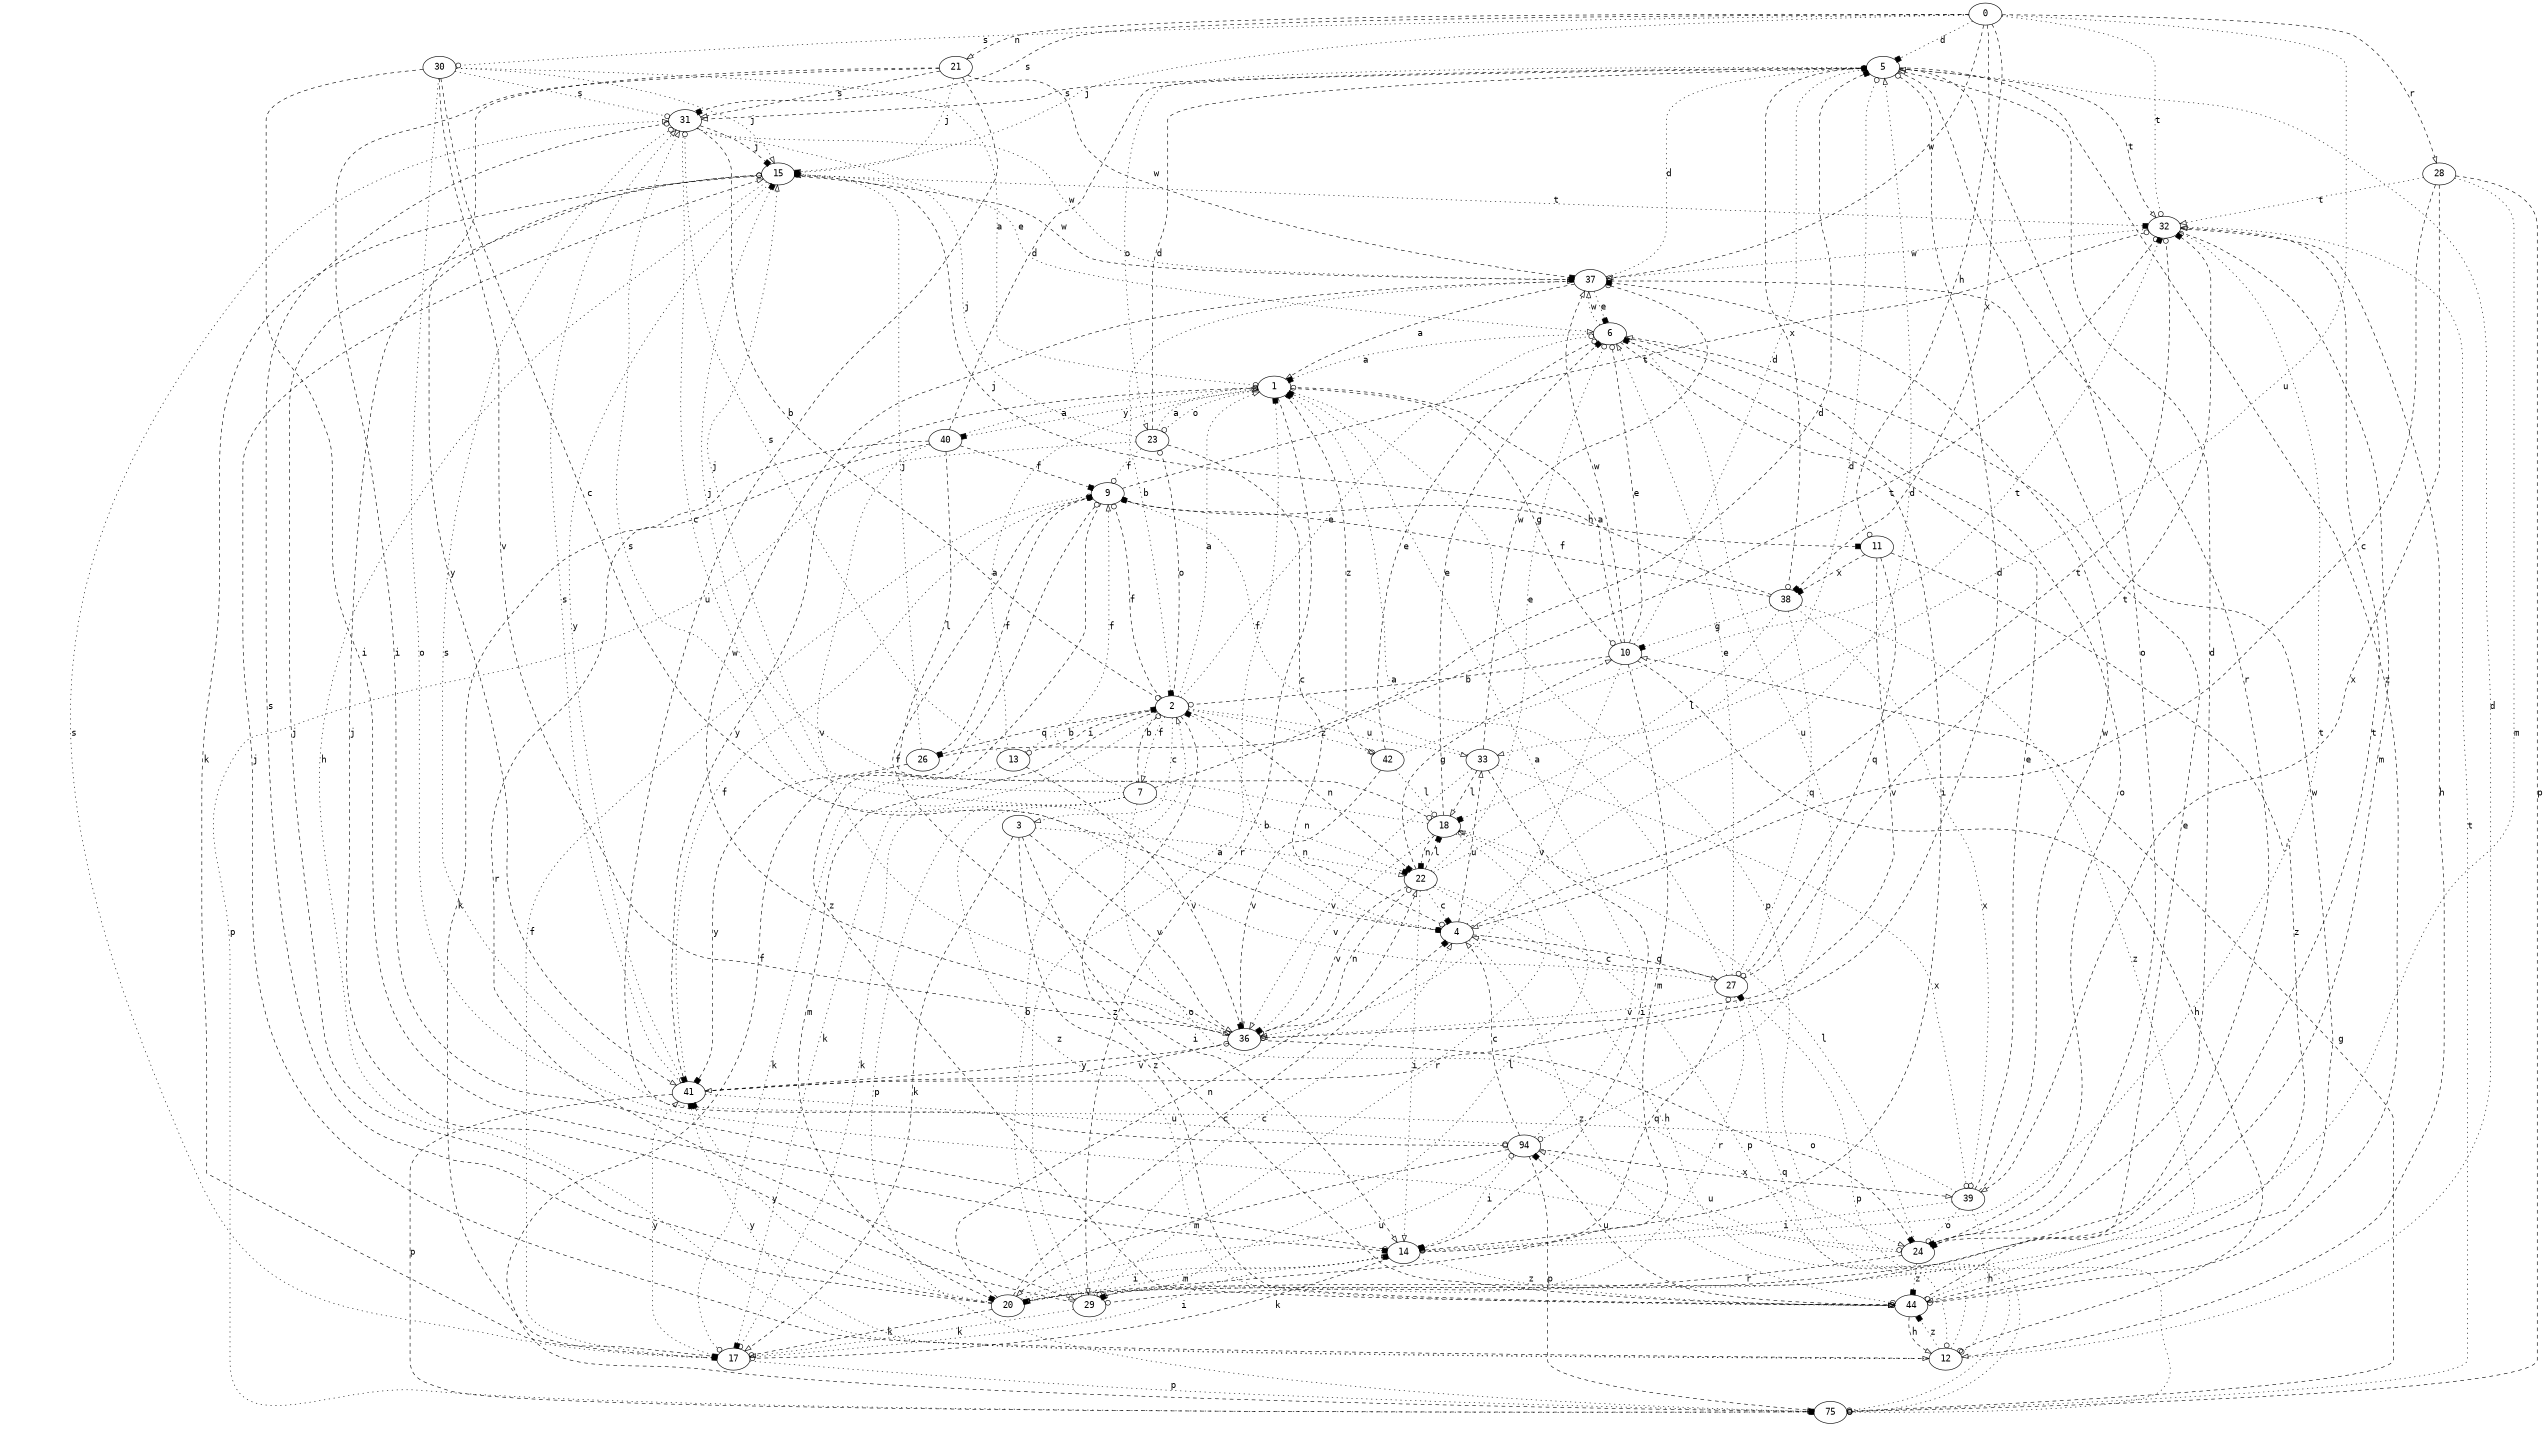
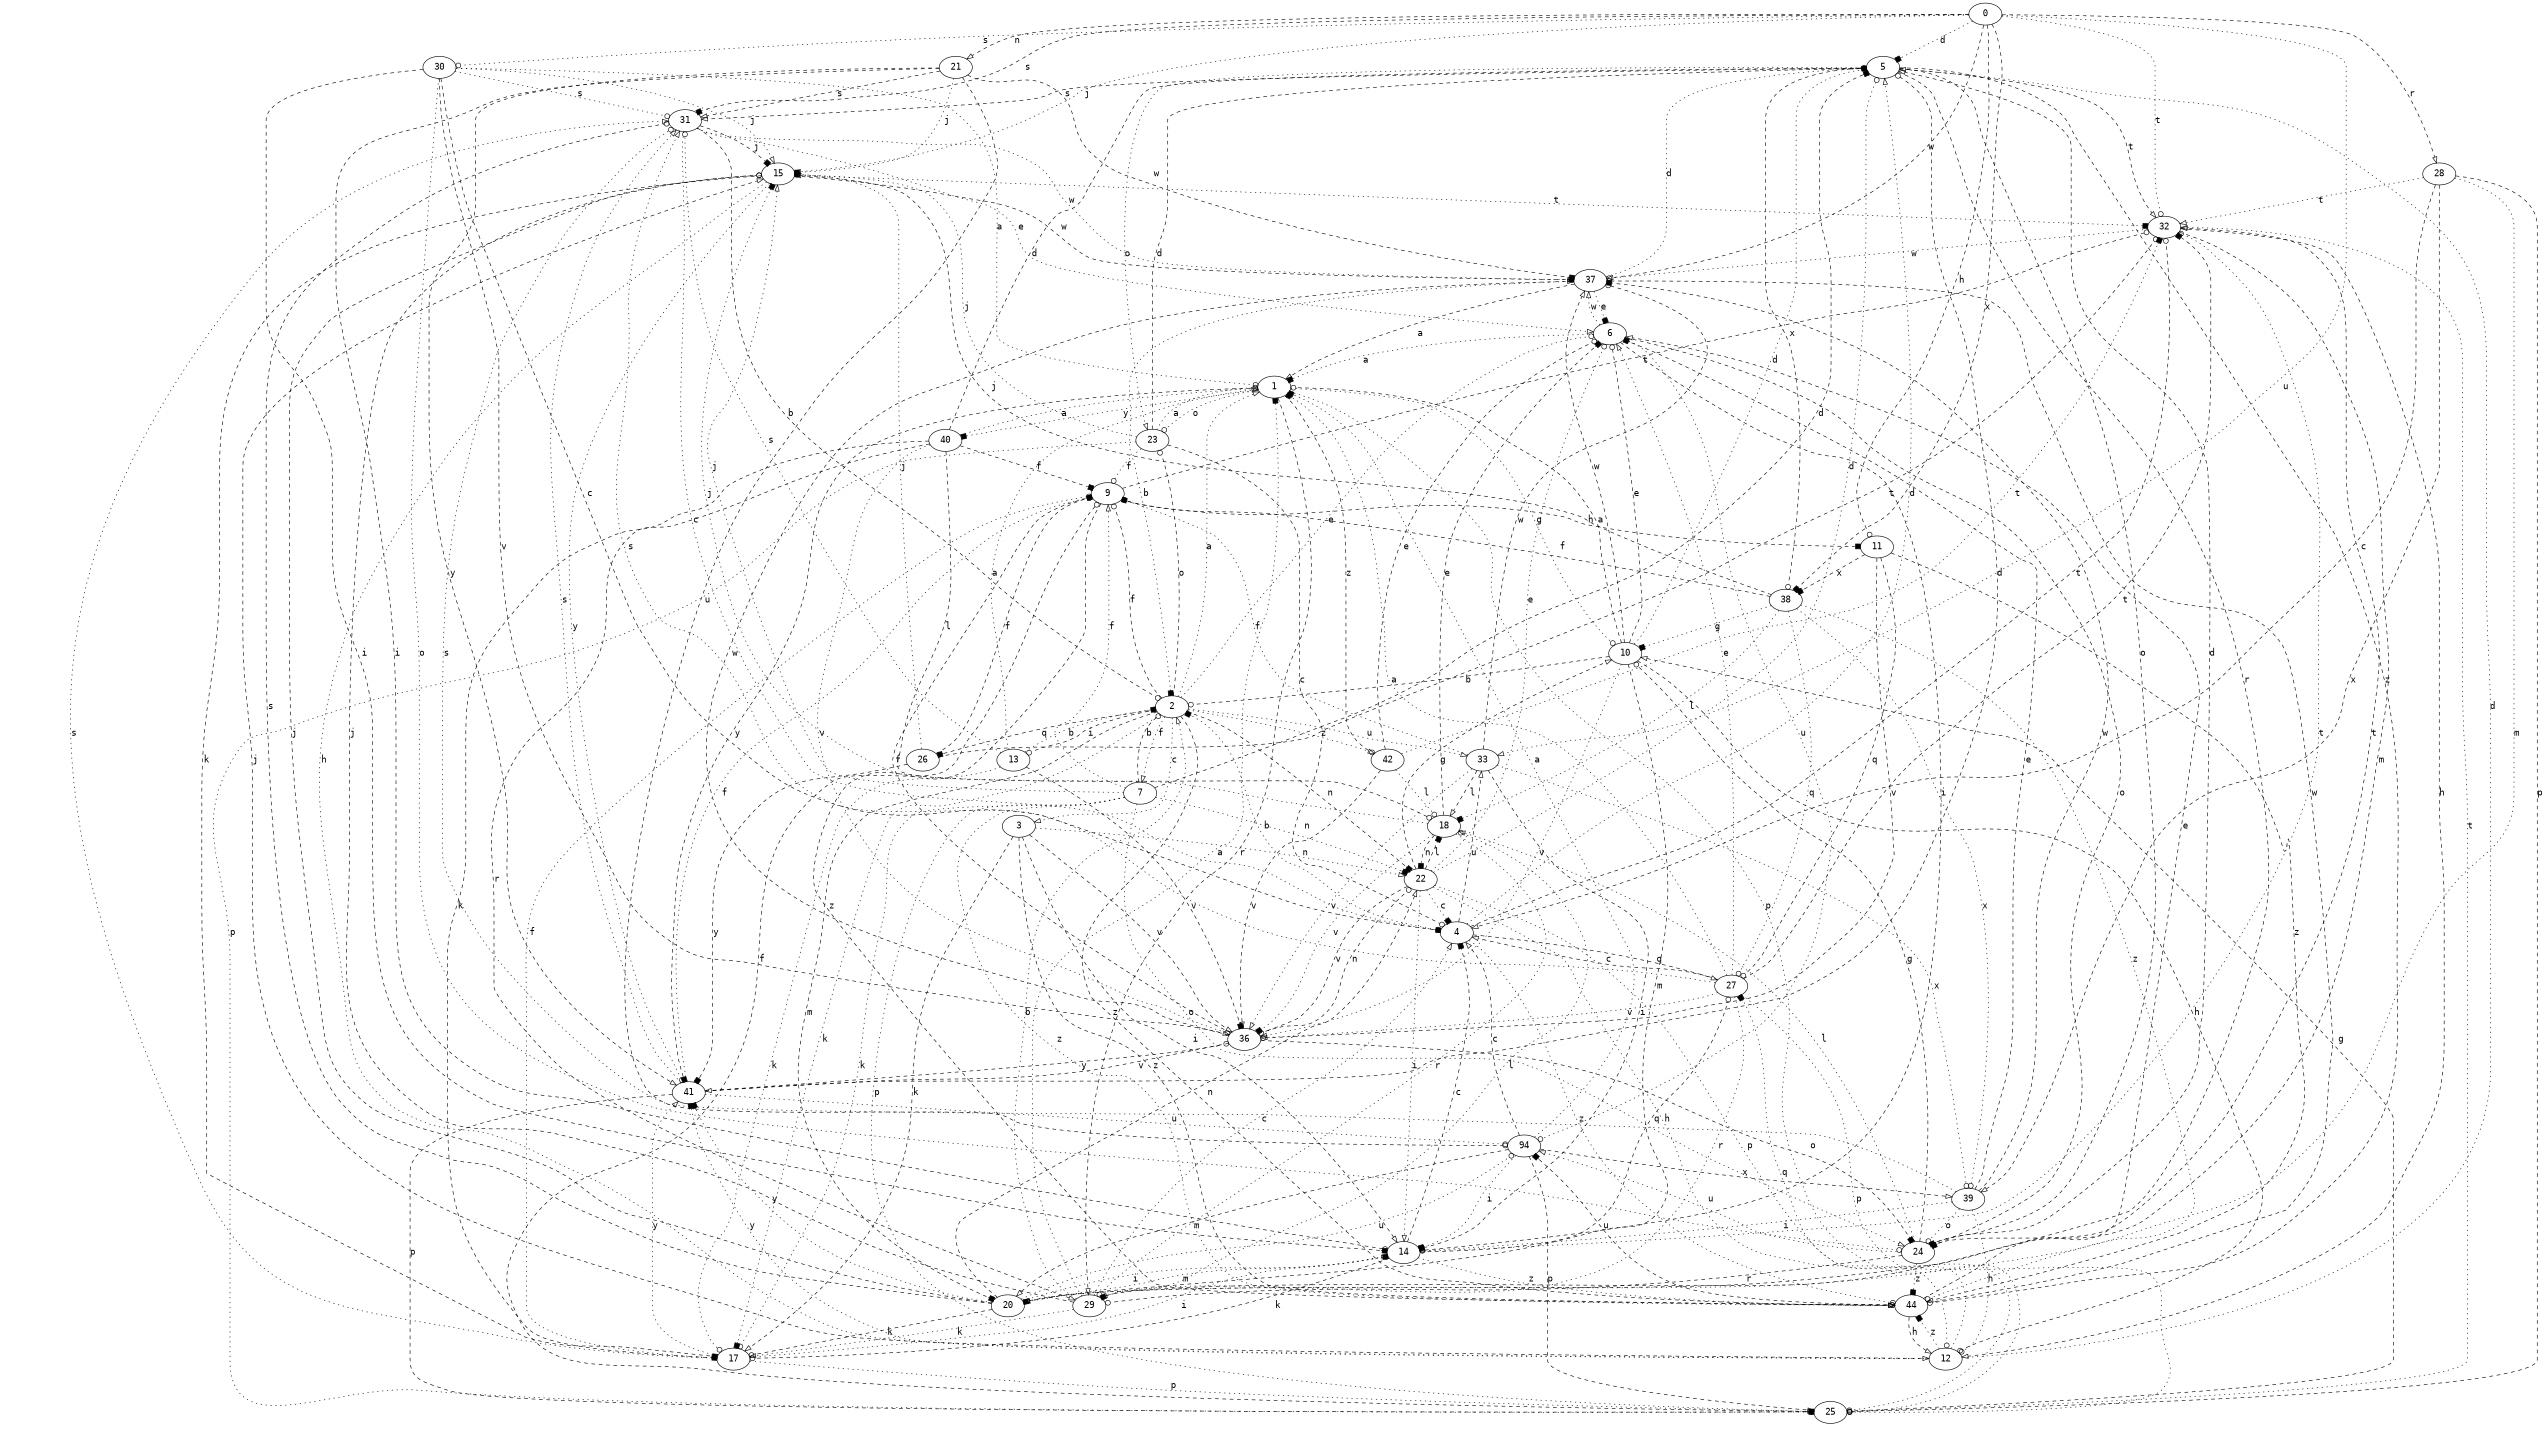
(1487, 447) -> (1487, 447)
none -> (1883, 904)
(1234, 1107) -> (1452, 1098)
(1830, 1412) -> (1830, 1412)
